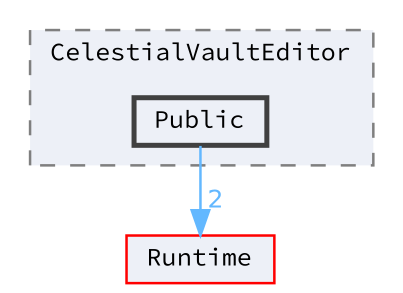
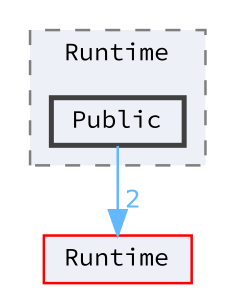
(202, 54) -> (118, 54)
